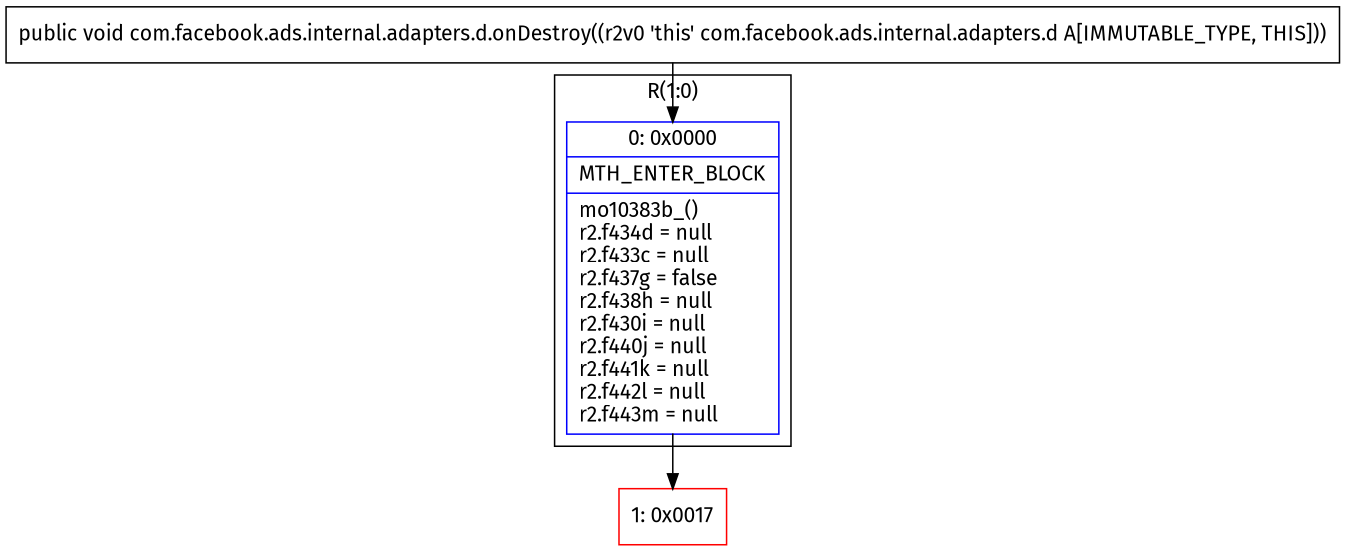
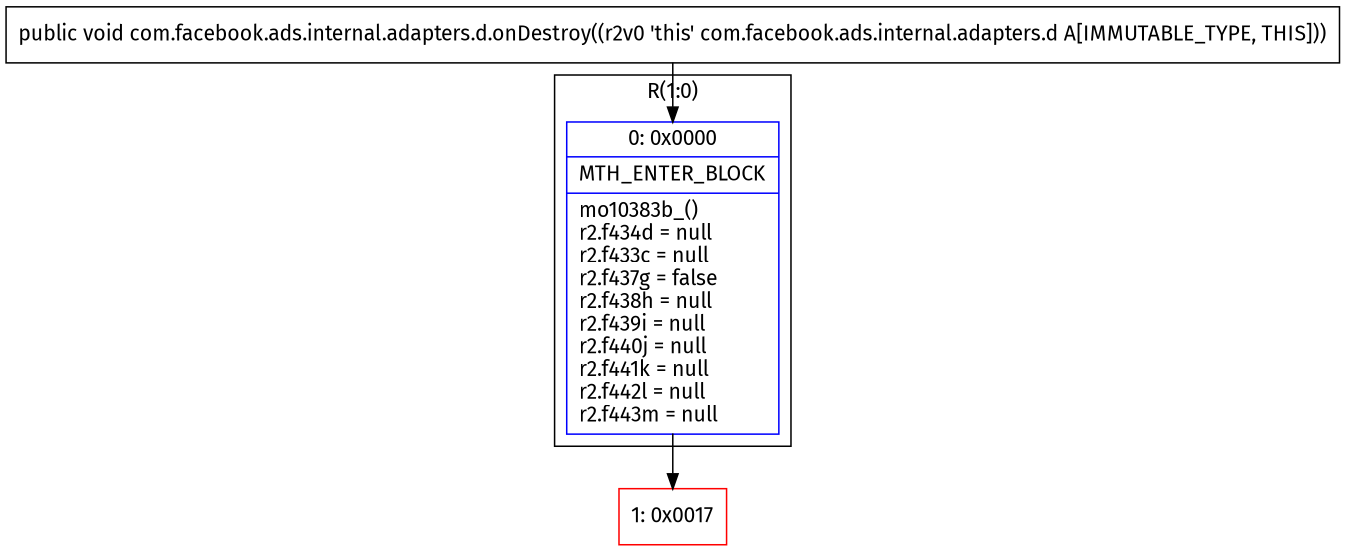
(642, 324) -> (642, 324)
